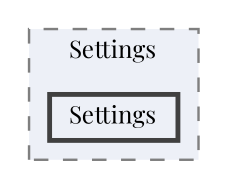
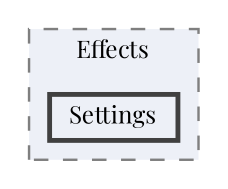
(114, 52) -> (114, 52)
